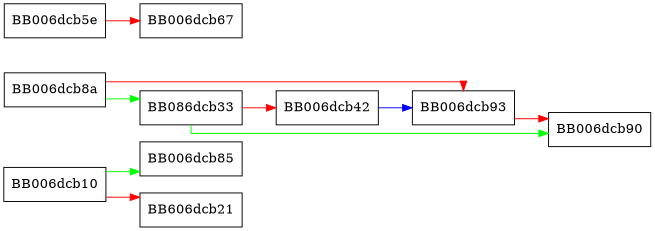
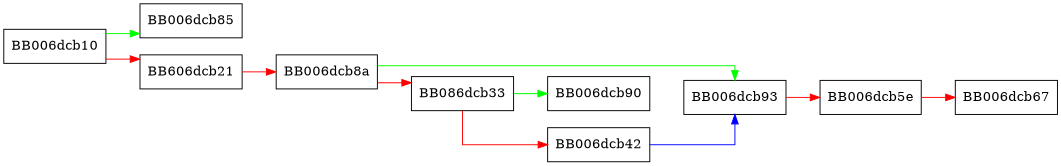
none -> (254, 72)
(285, 82) -> (559, 66)
(118, 99) -> (390, 83)
(527, 119) -> (798, 97)
